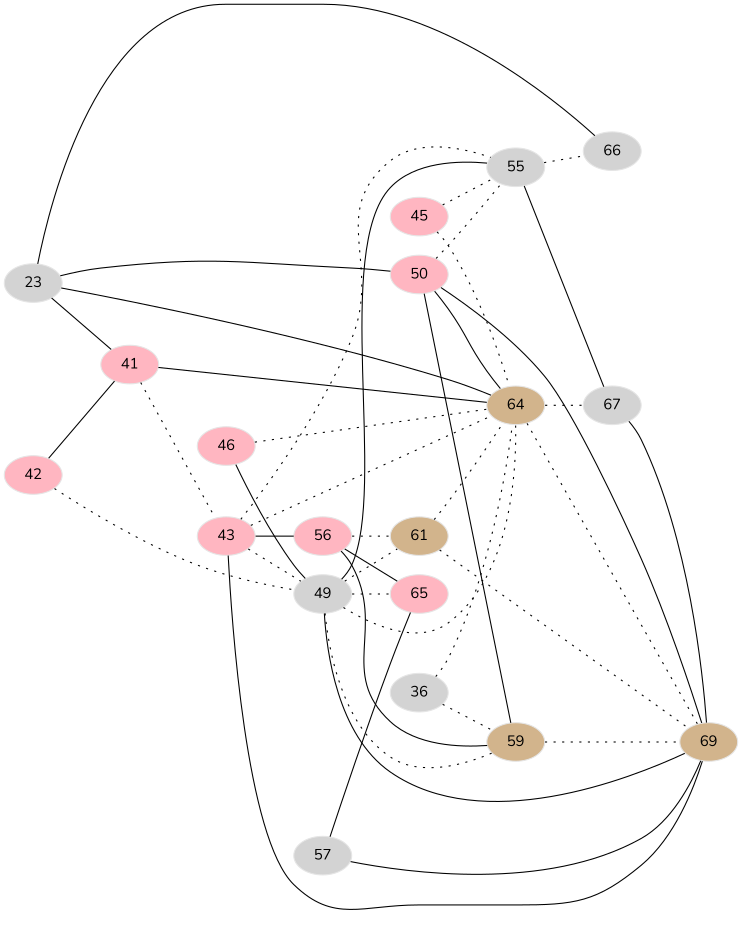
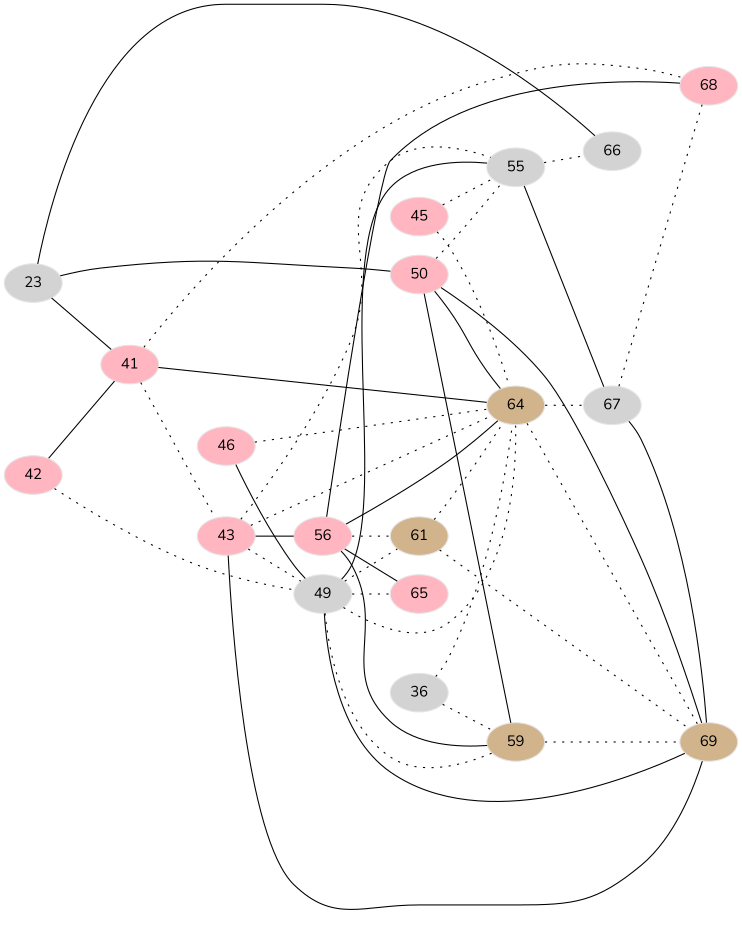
none -> (709, 86)
(278, 334) -> (425, 477)
(323, 856) -> none
